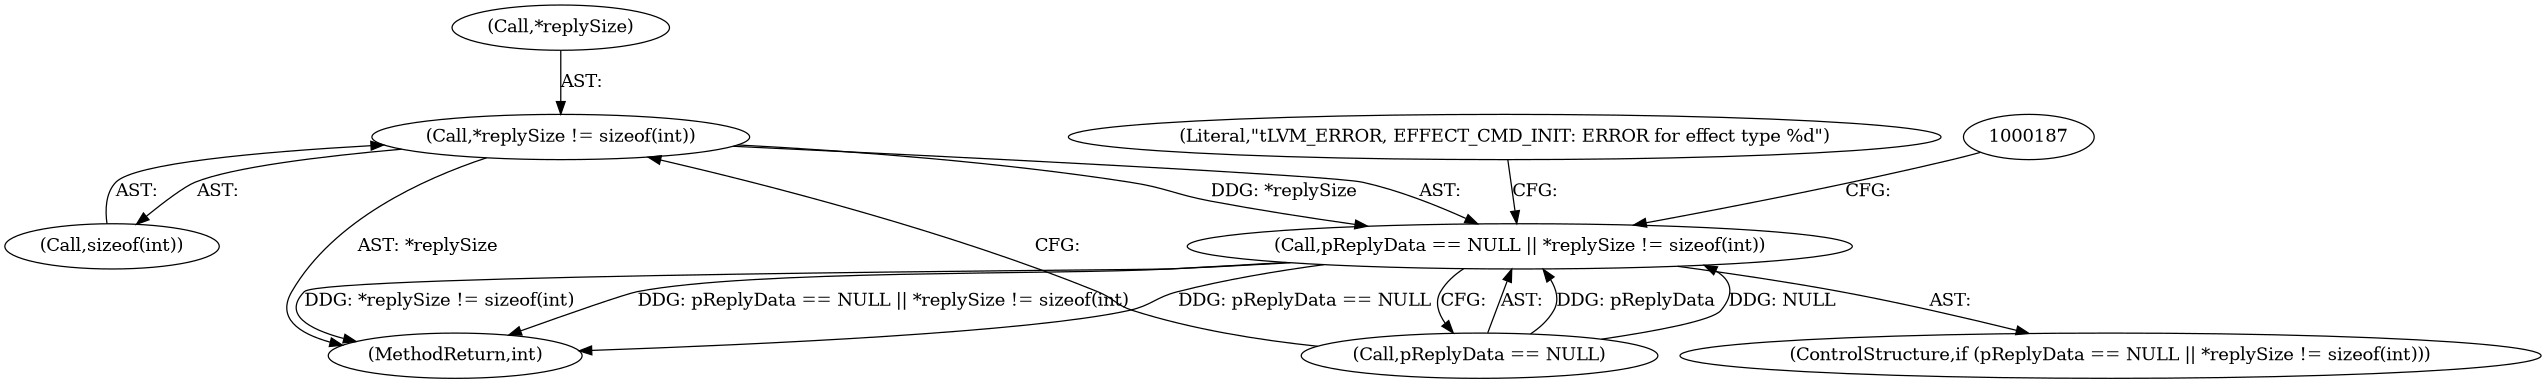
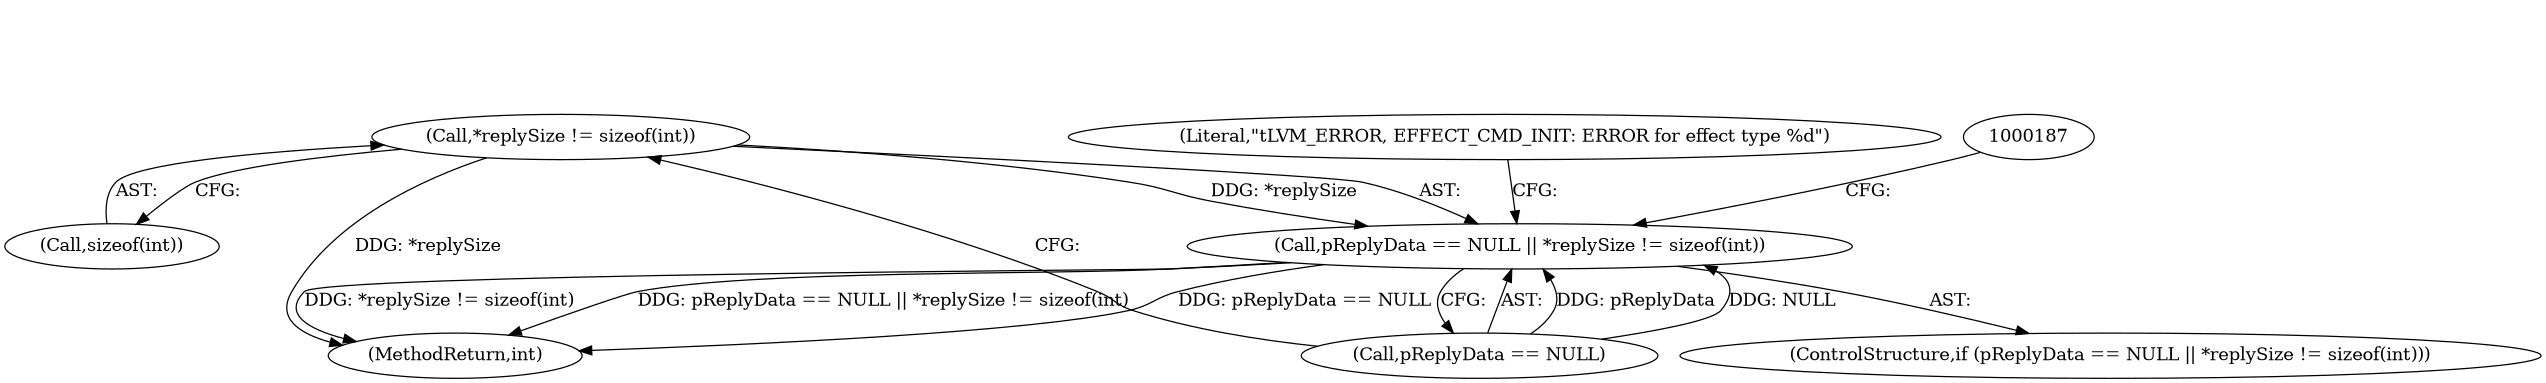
(561, 28) -> none
(221, 192) -> (221, 192)
(428, 246) -> (428, 246)
